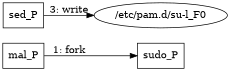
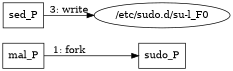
(161, 15) -> (162, 15)
